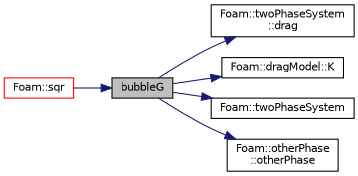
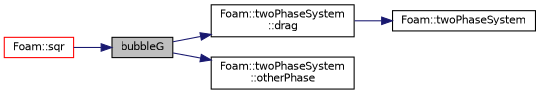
(283, 68) -> none
(187, 94) -> (368, 21)
(283, 155) -> (283, 73)
